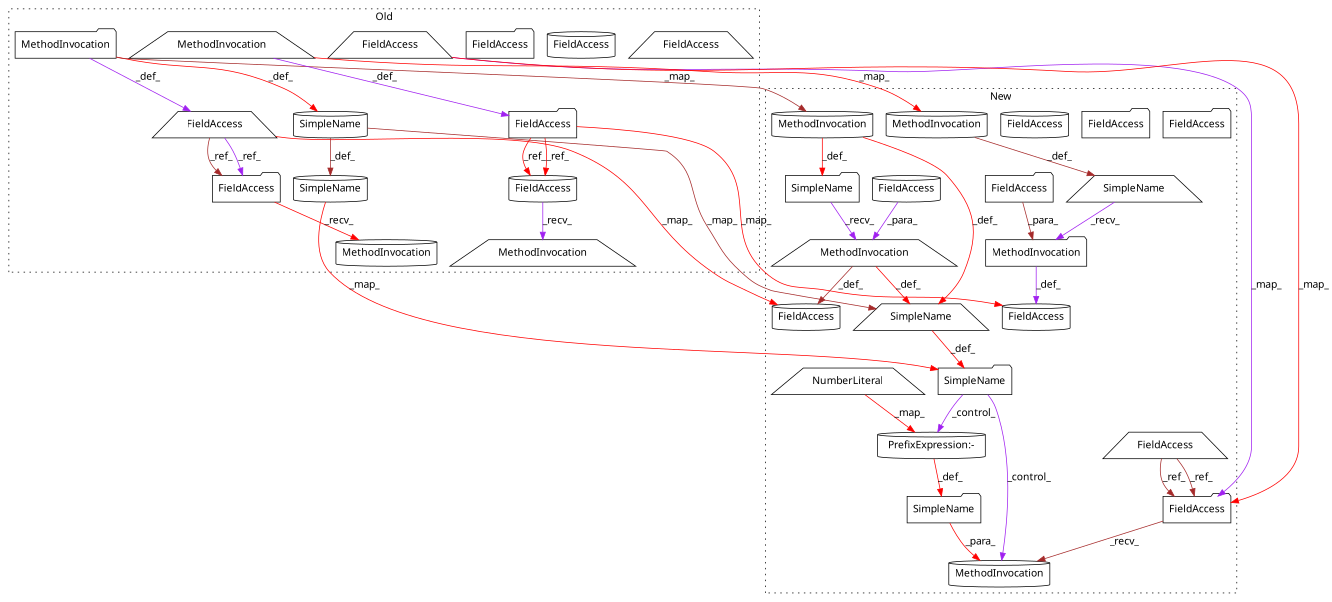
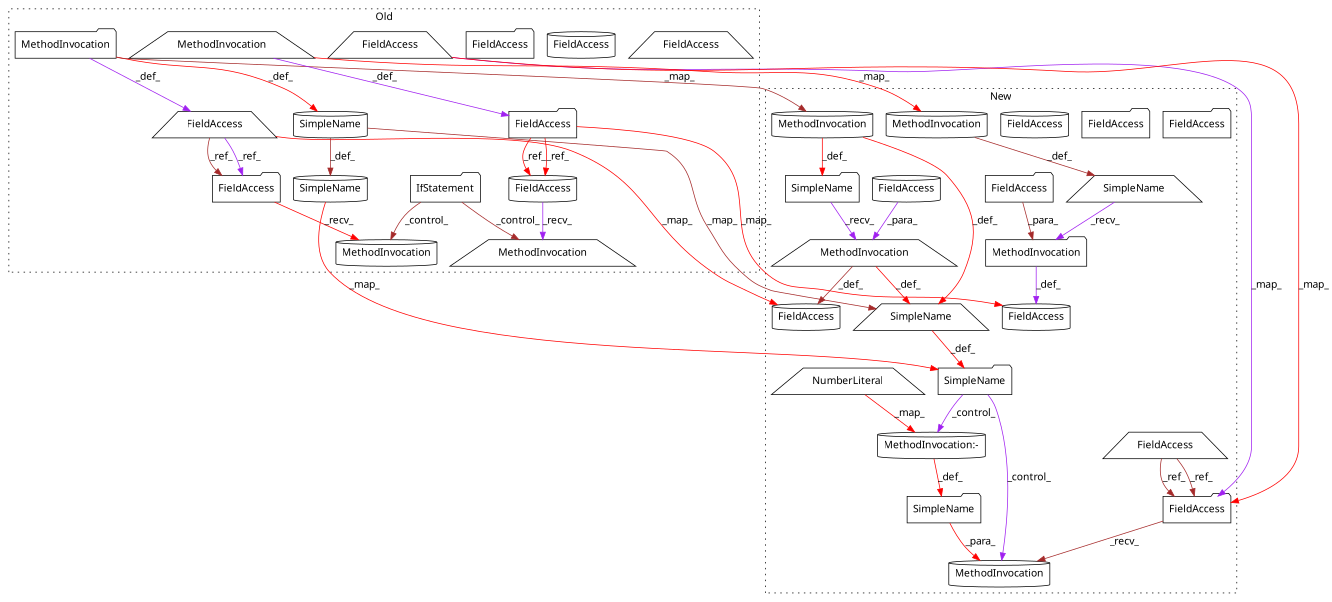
none -> (445, 189)
(931, 445) -> (931, 445)
